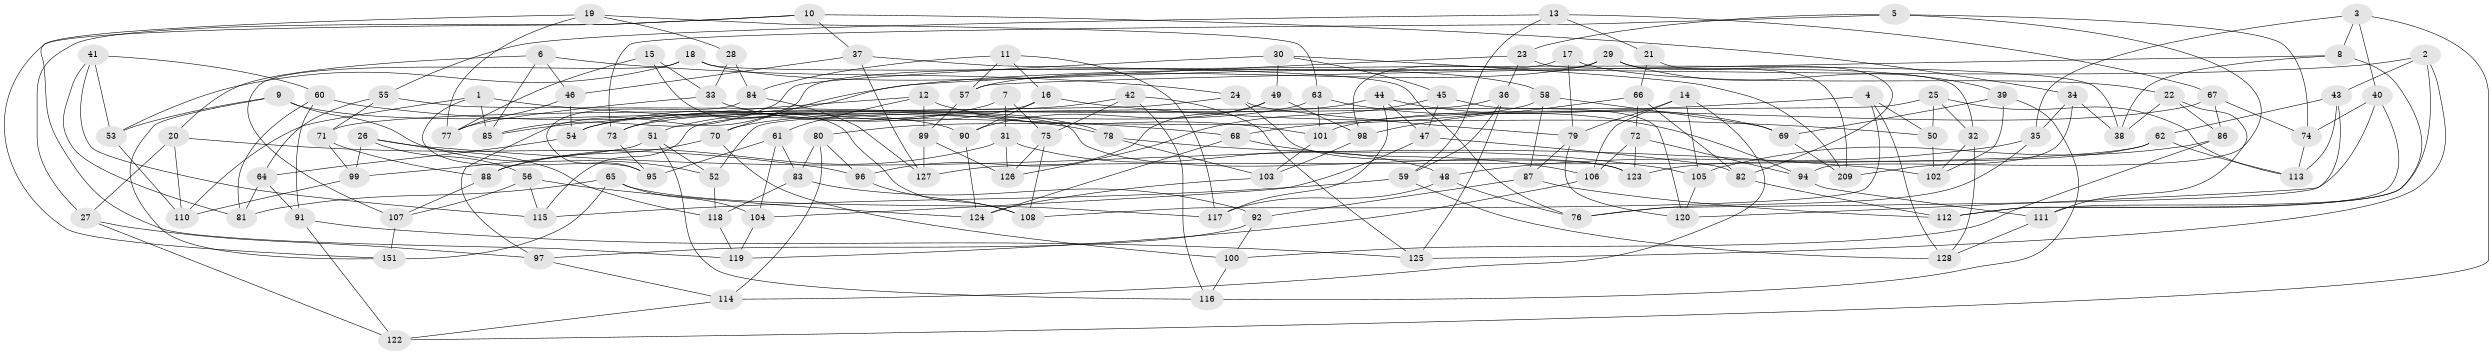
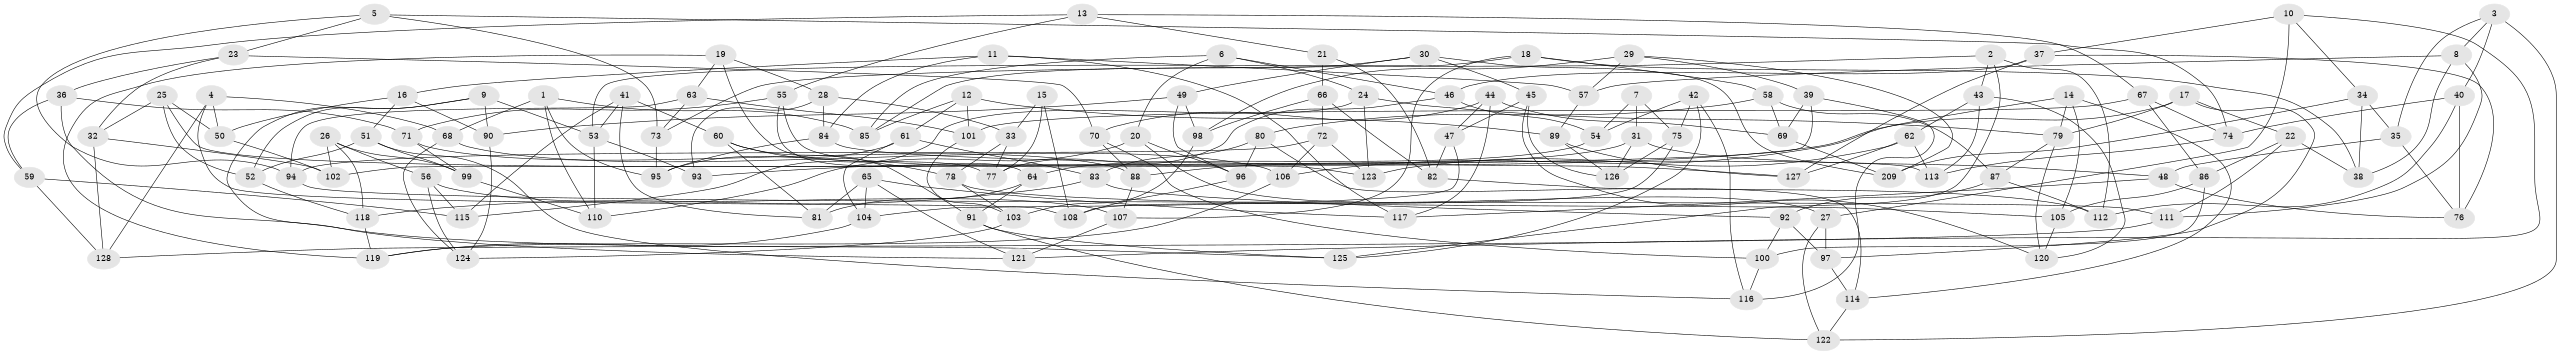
none -> (697, 177)
(390, 259) -> (1019, 259)
